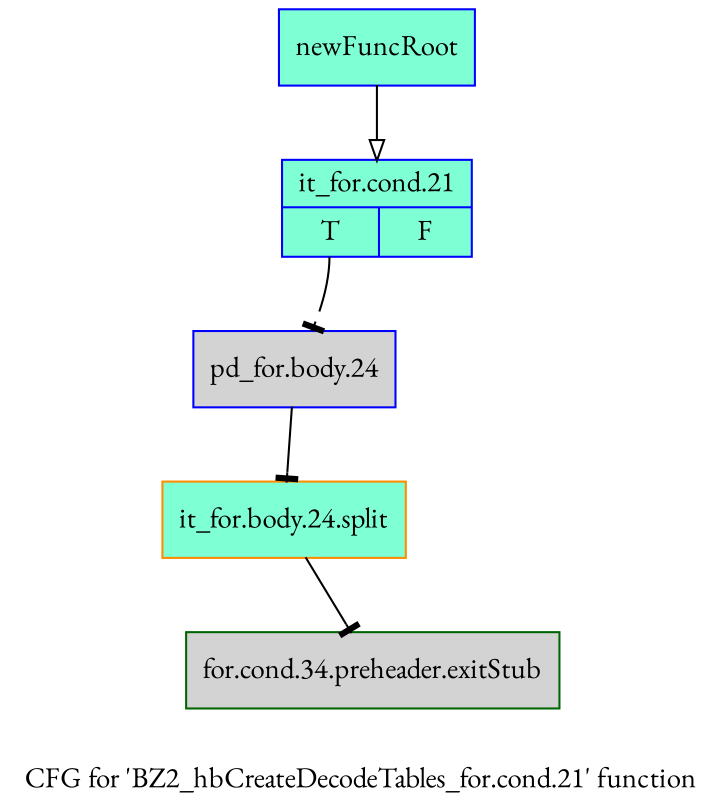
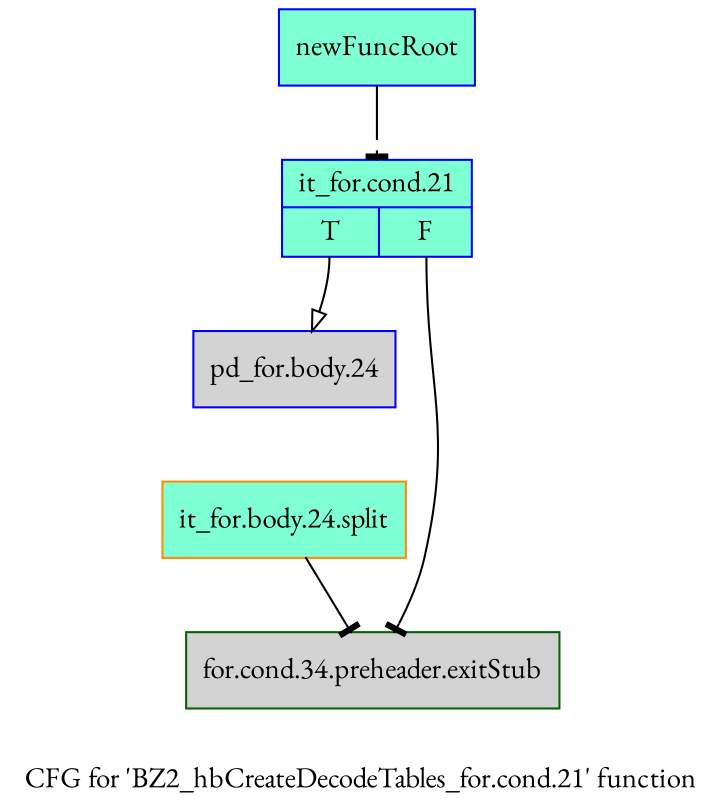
(377, 113) -> (377, 113)
(327, 285) -> (327, 285)
(290, 439) -> none
none -> (438, 443)
